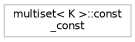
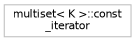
(68, 21) -> (68, 21)
